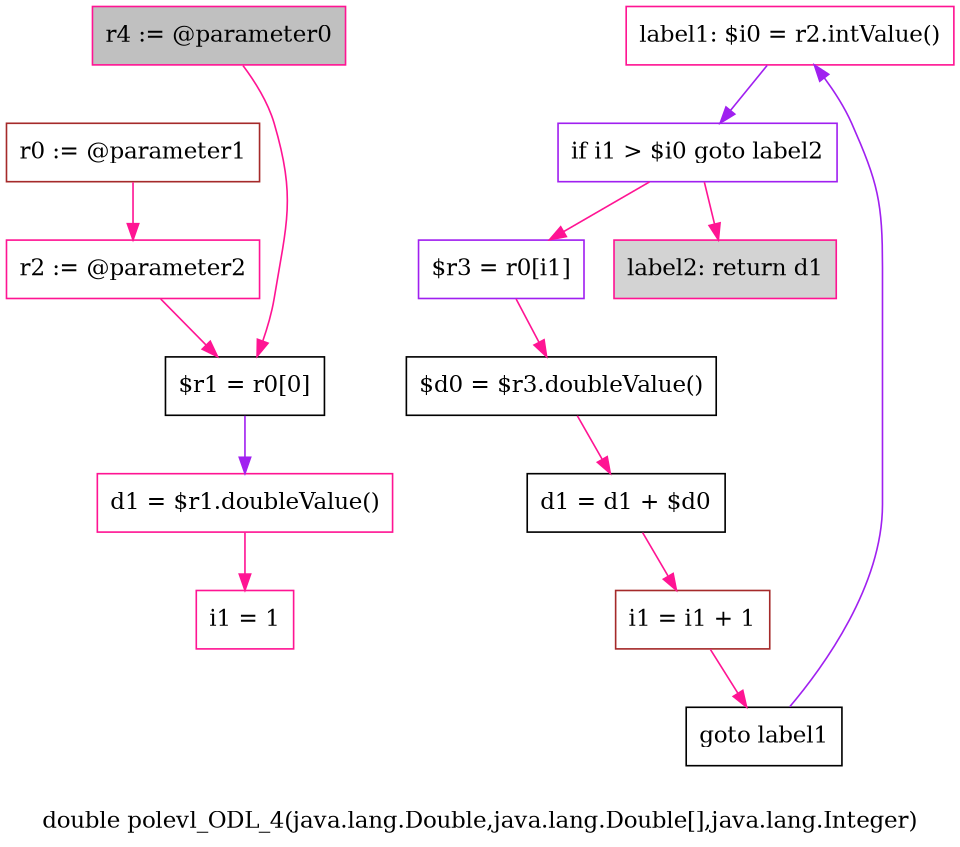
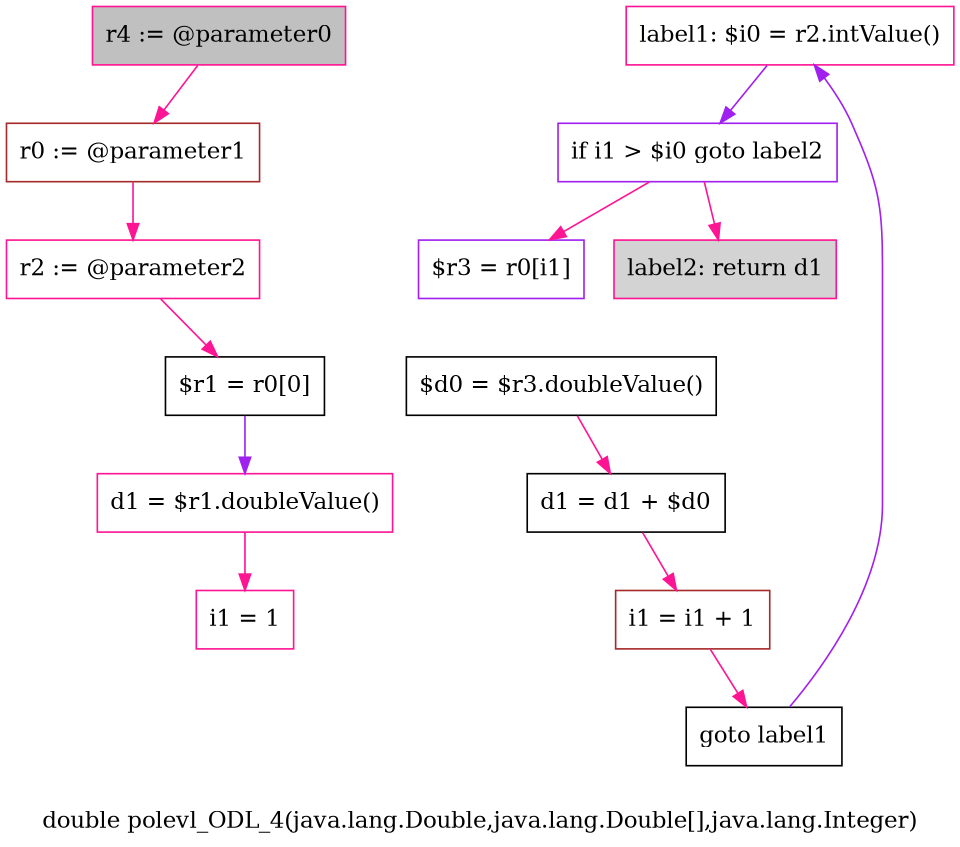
(287, 200) -> (181, 88)
(528, 321) -> none
